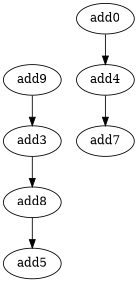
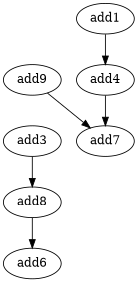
(105, 19) -> (105, 19)
(32, 106) -> (65, 108)
(32, 264) -> (32, 264)
